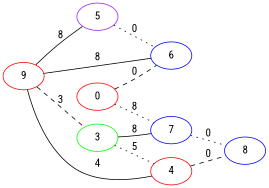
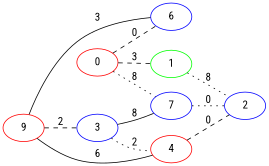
(97, 17) -> none
(97, 57) -> (97, 18)
none -> (171, 64)
(61, 100) -> (61, 122)
(97, 138) -> (97, 128)
(134, 147) -> (134, 143)
(245, 151) -> (245, 106)
(97, 164) -> (97, 154)
